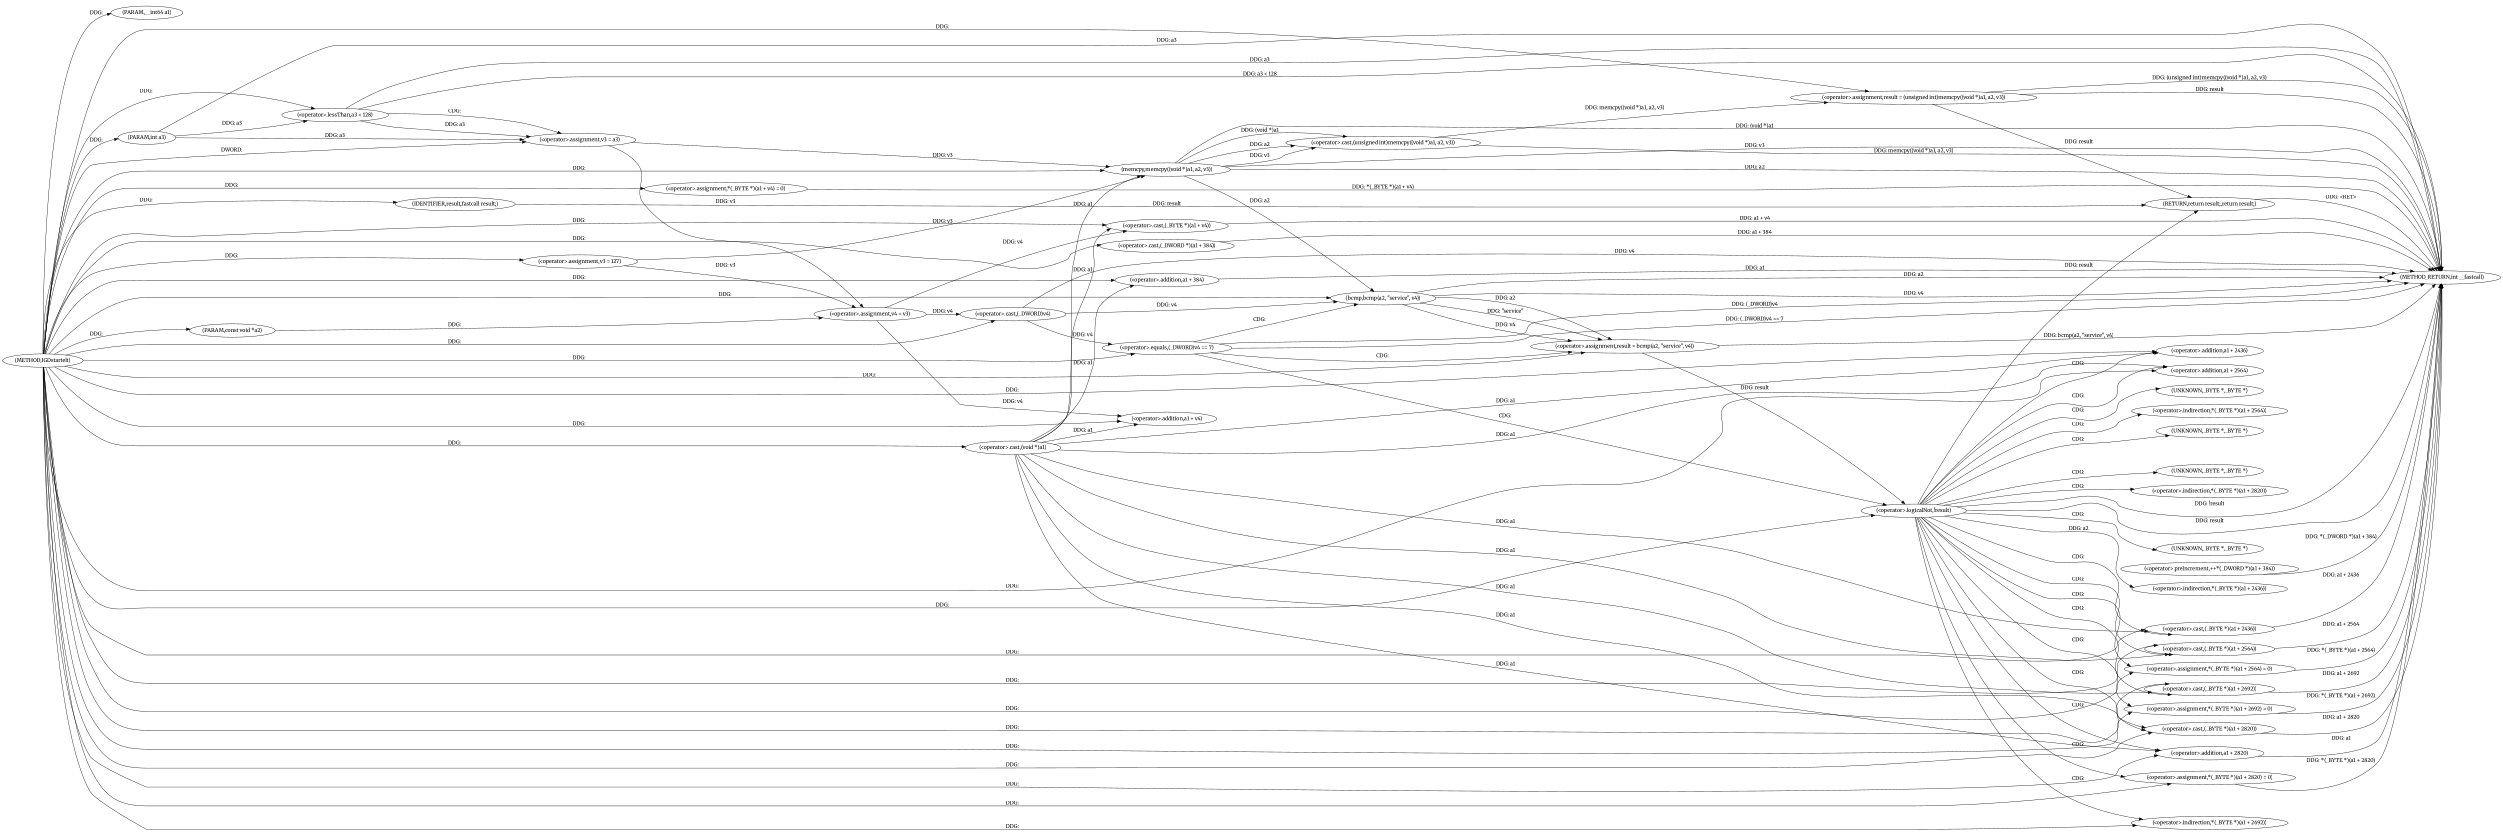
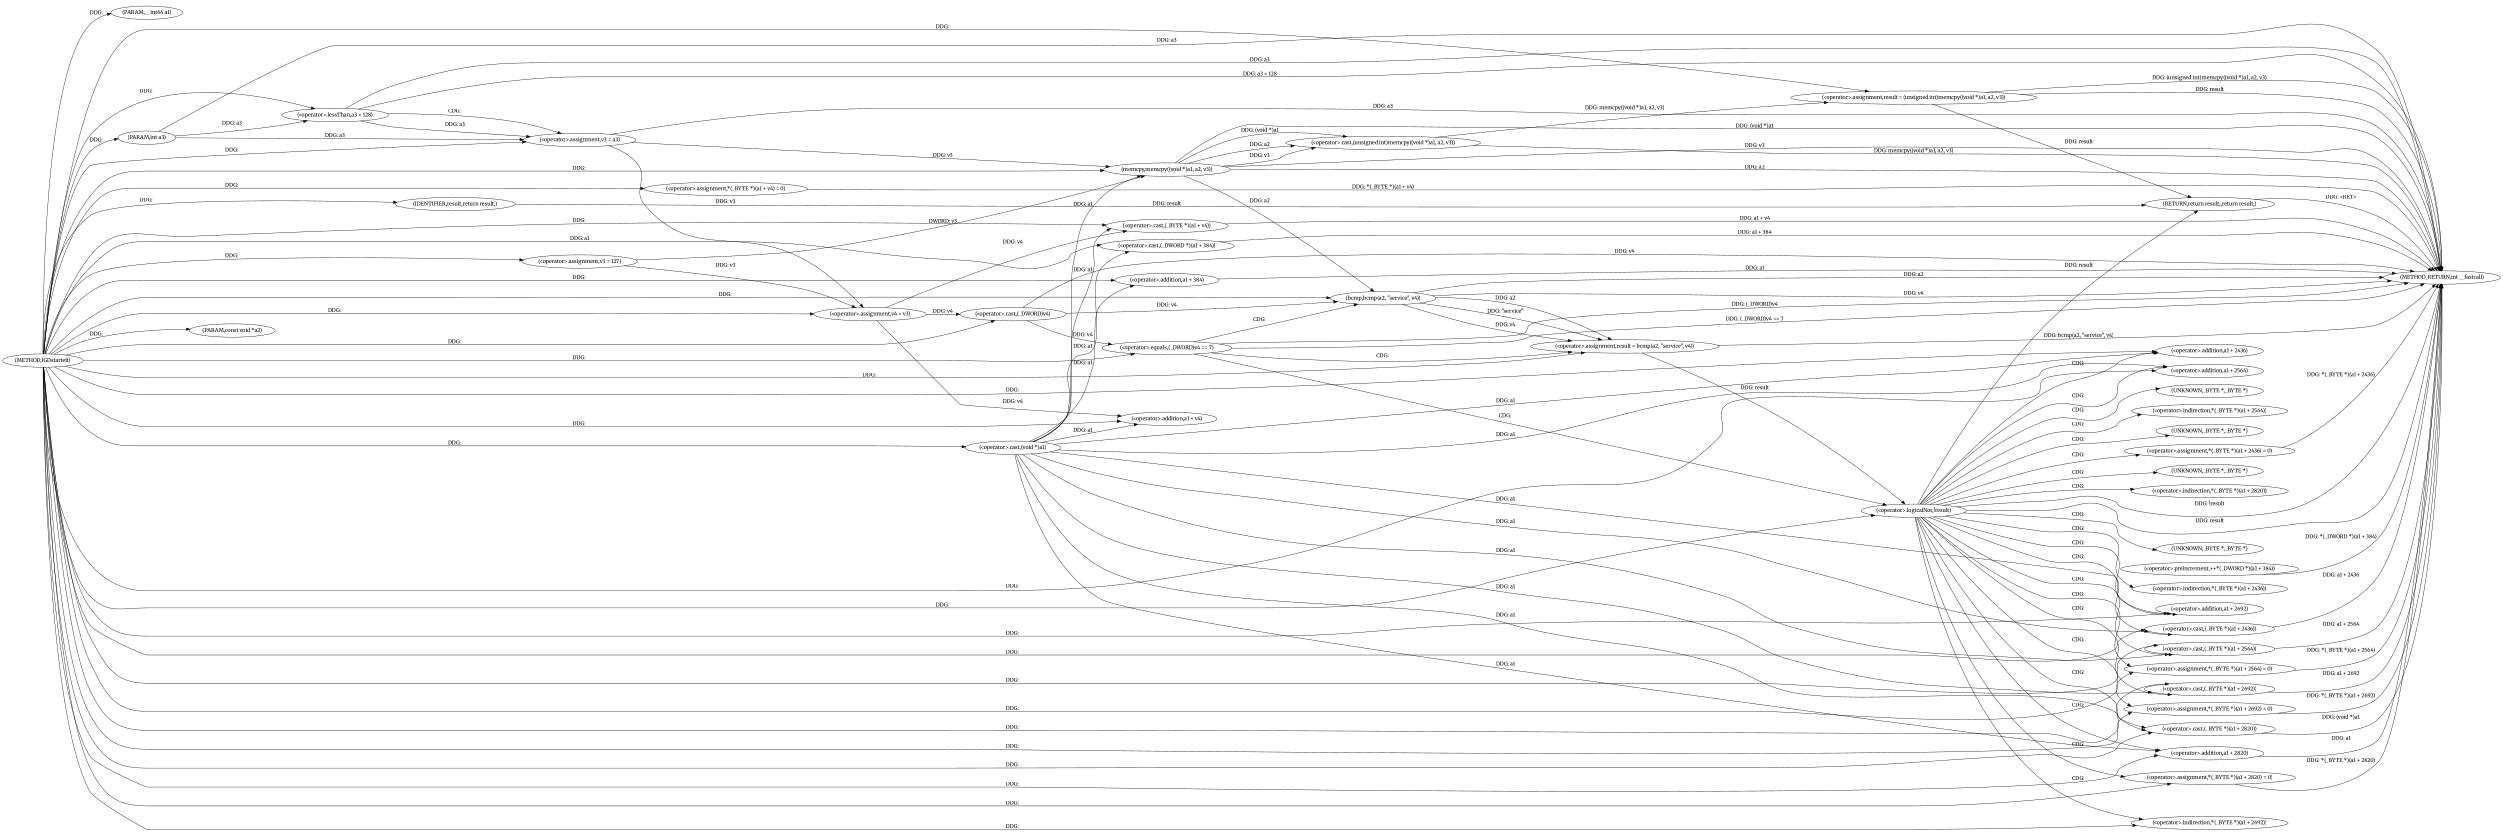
none -> (1573, 113)
(232, 150) -> (232, 150)
(455, 204) -> (455, 204)
(943, 221) -> (943, 221)
(580, 239) -> (580, 239)
(547, 327) -> (426, 313)
none -> (1088, 353)
none -> (2210, 451)
(2079, 529) -> (2079, 529)
none -> (2210, 609)
(2341, 717) -> (2341, 717)
